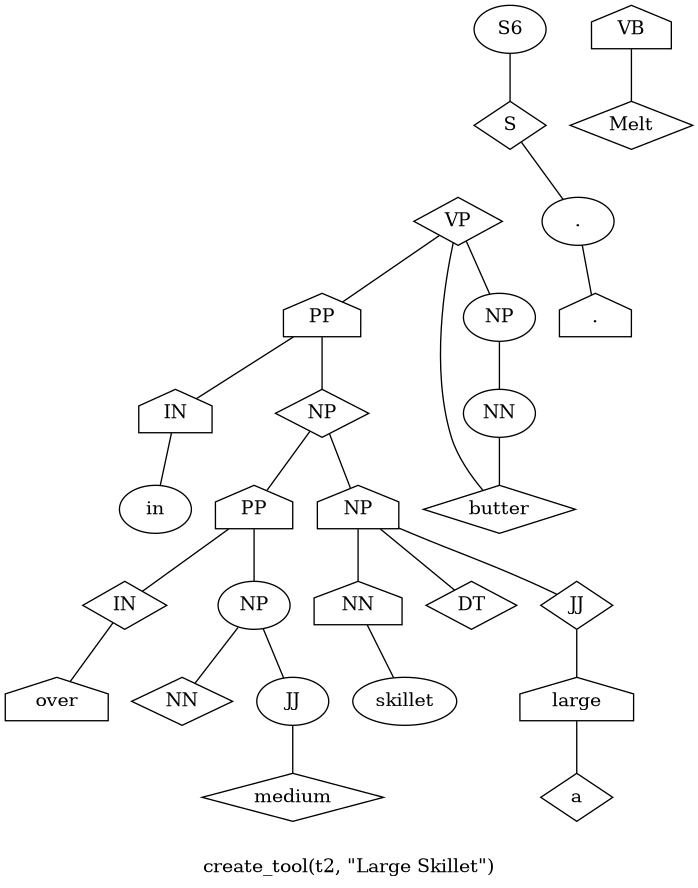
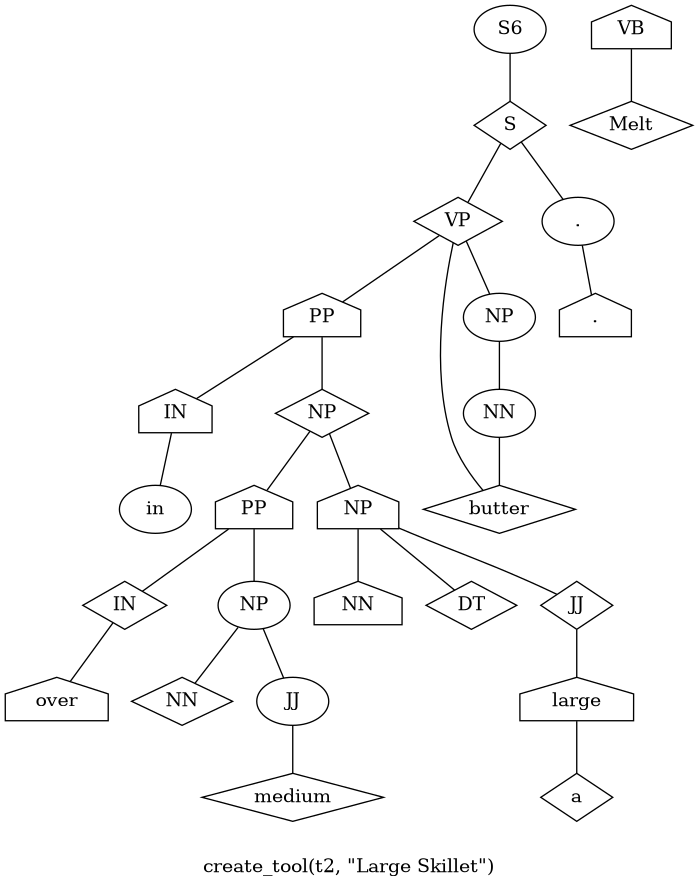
none -> (484, 173)
(405, 701) -> none
